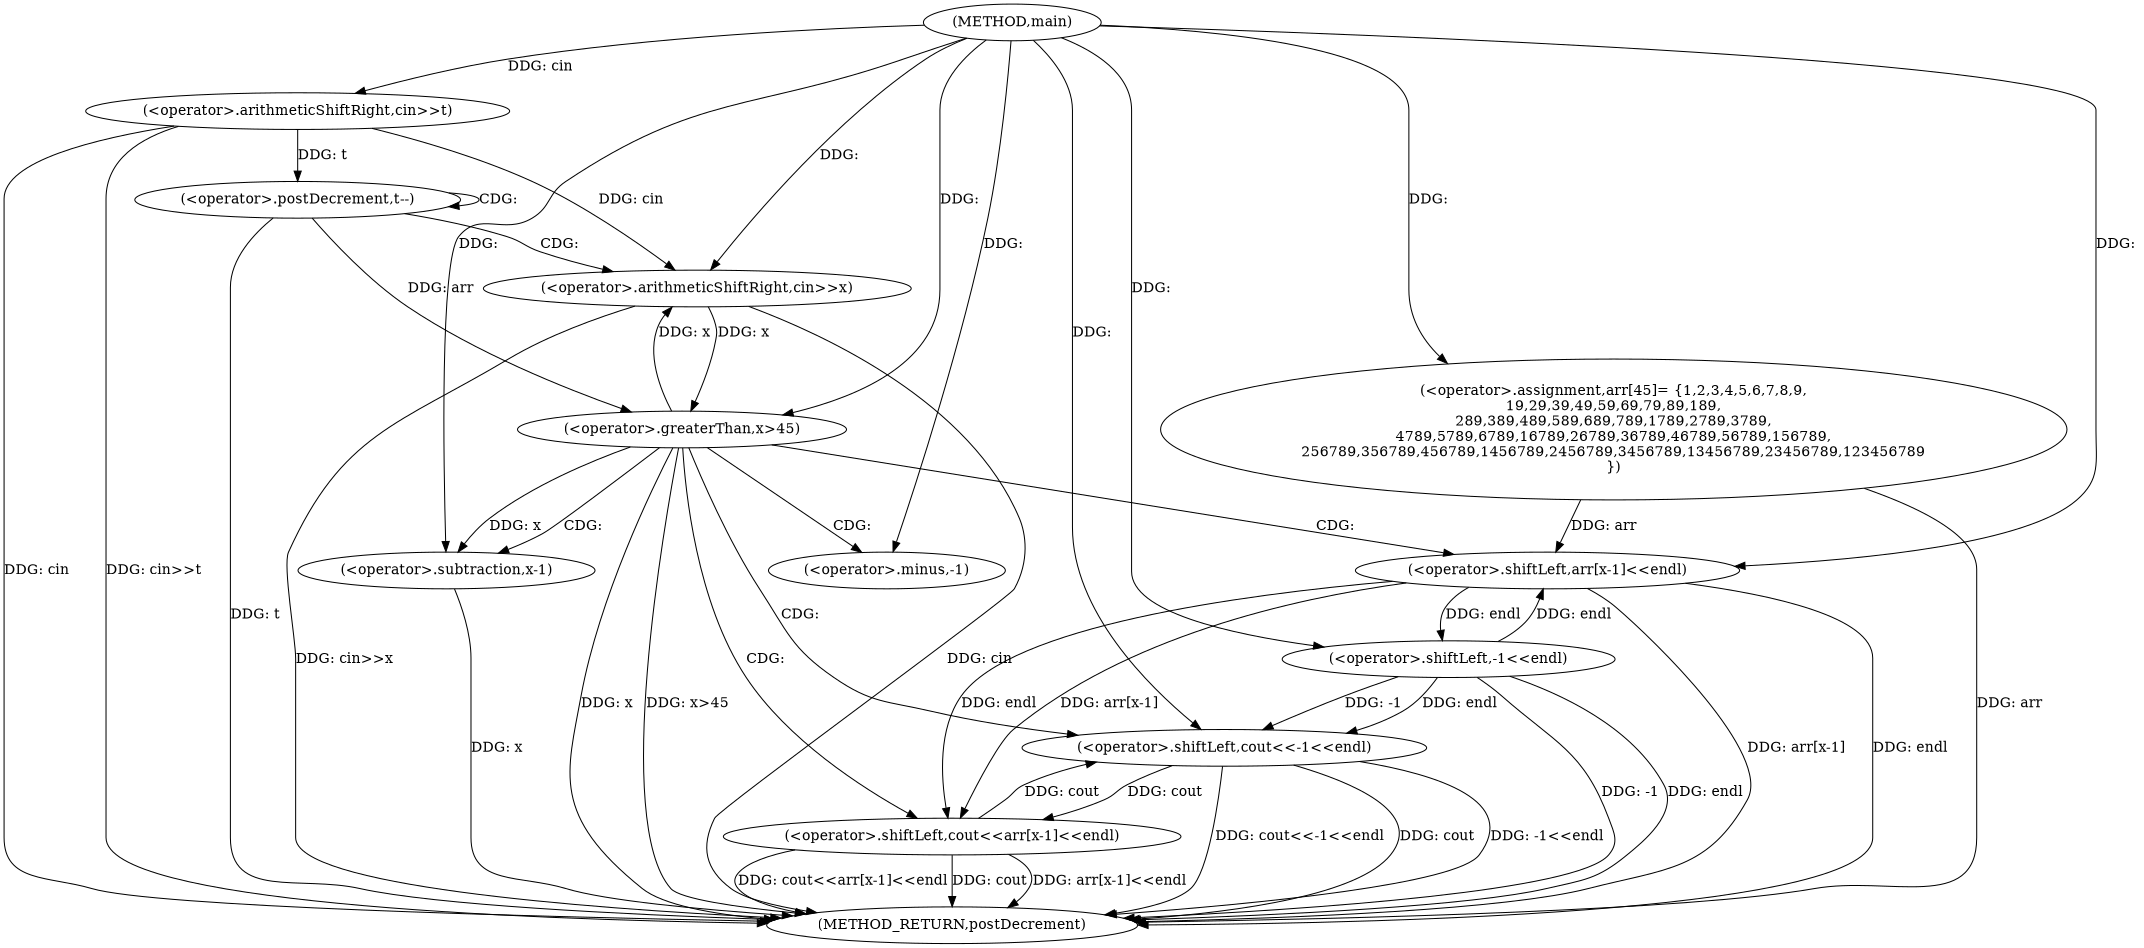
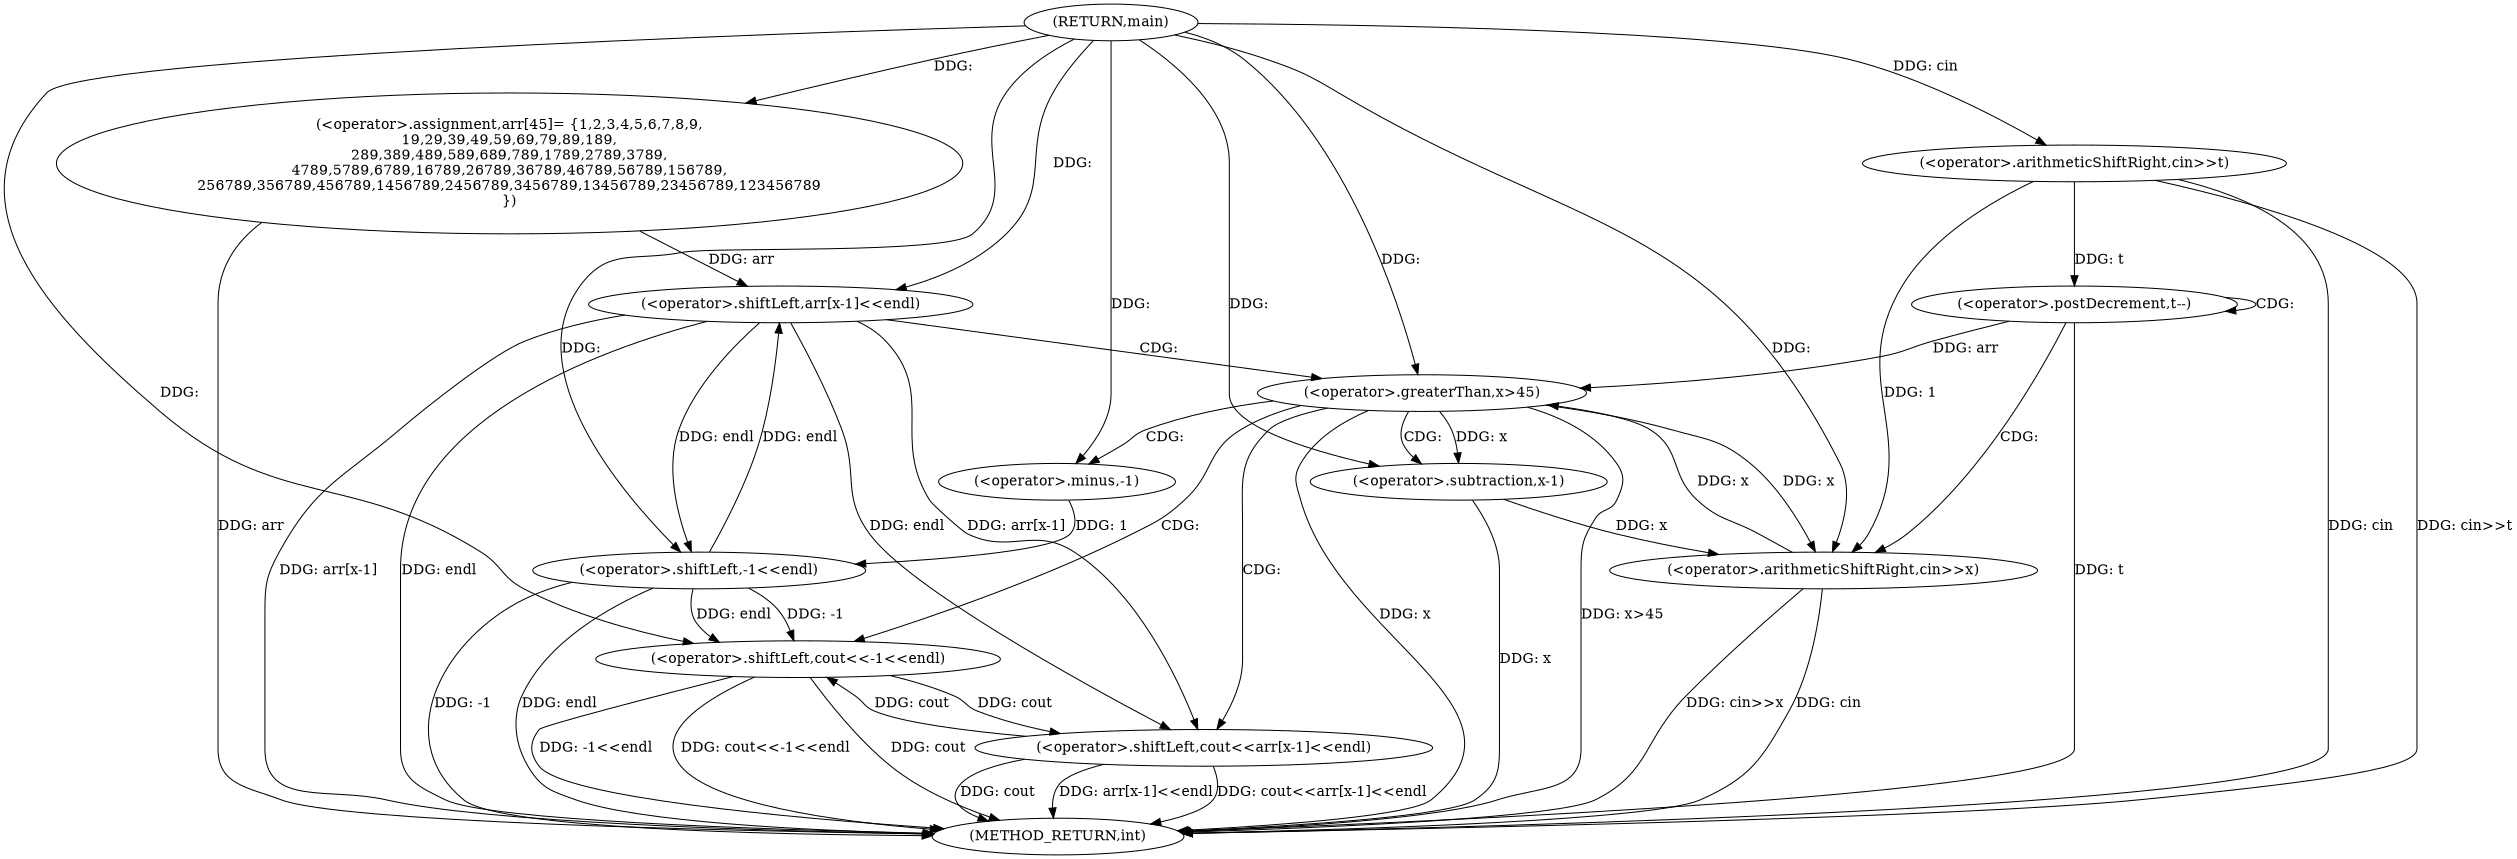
(1012, 22) -> (1111, 22)
(631, 200) -> (1910, 393)
(1108, 499) -> (1099, 348)
none -> (1605, 531)
none -> (987, 554)
(952, 925) -> (1058, 837)
